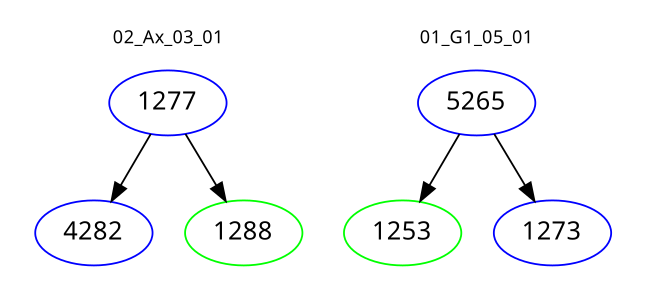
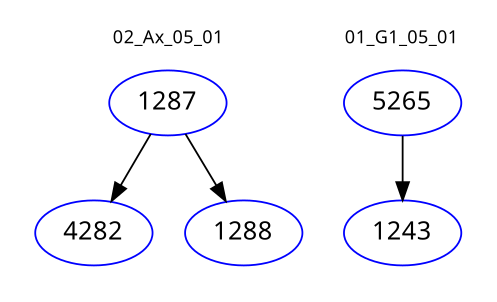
(169, 39) -> (169, 39)
(168, 103) -> (168, 103)
(244, 233) -> (244, 233)
(403, 233) -> none
(552, 233) -> (403, 233)
